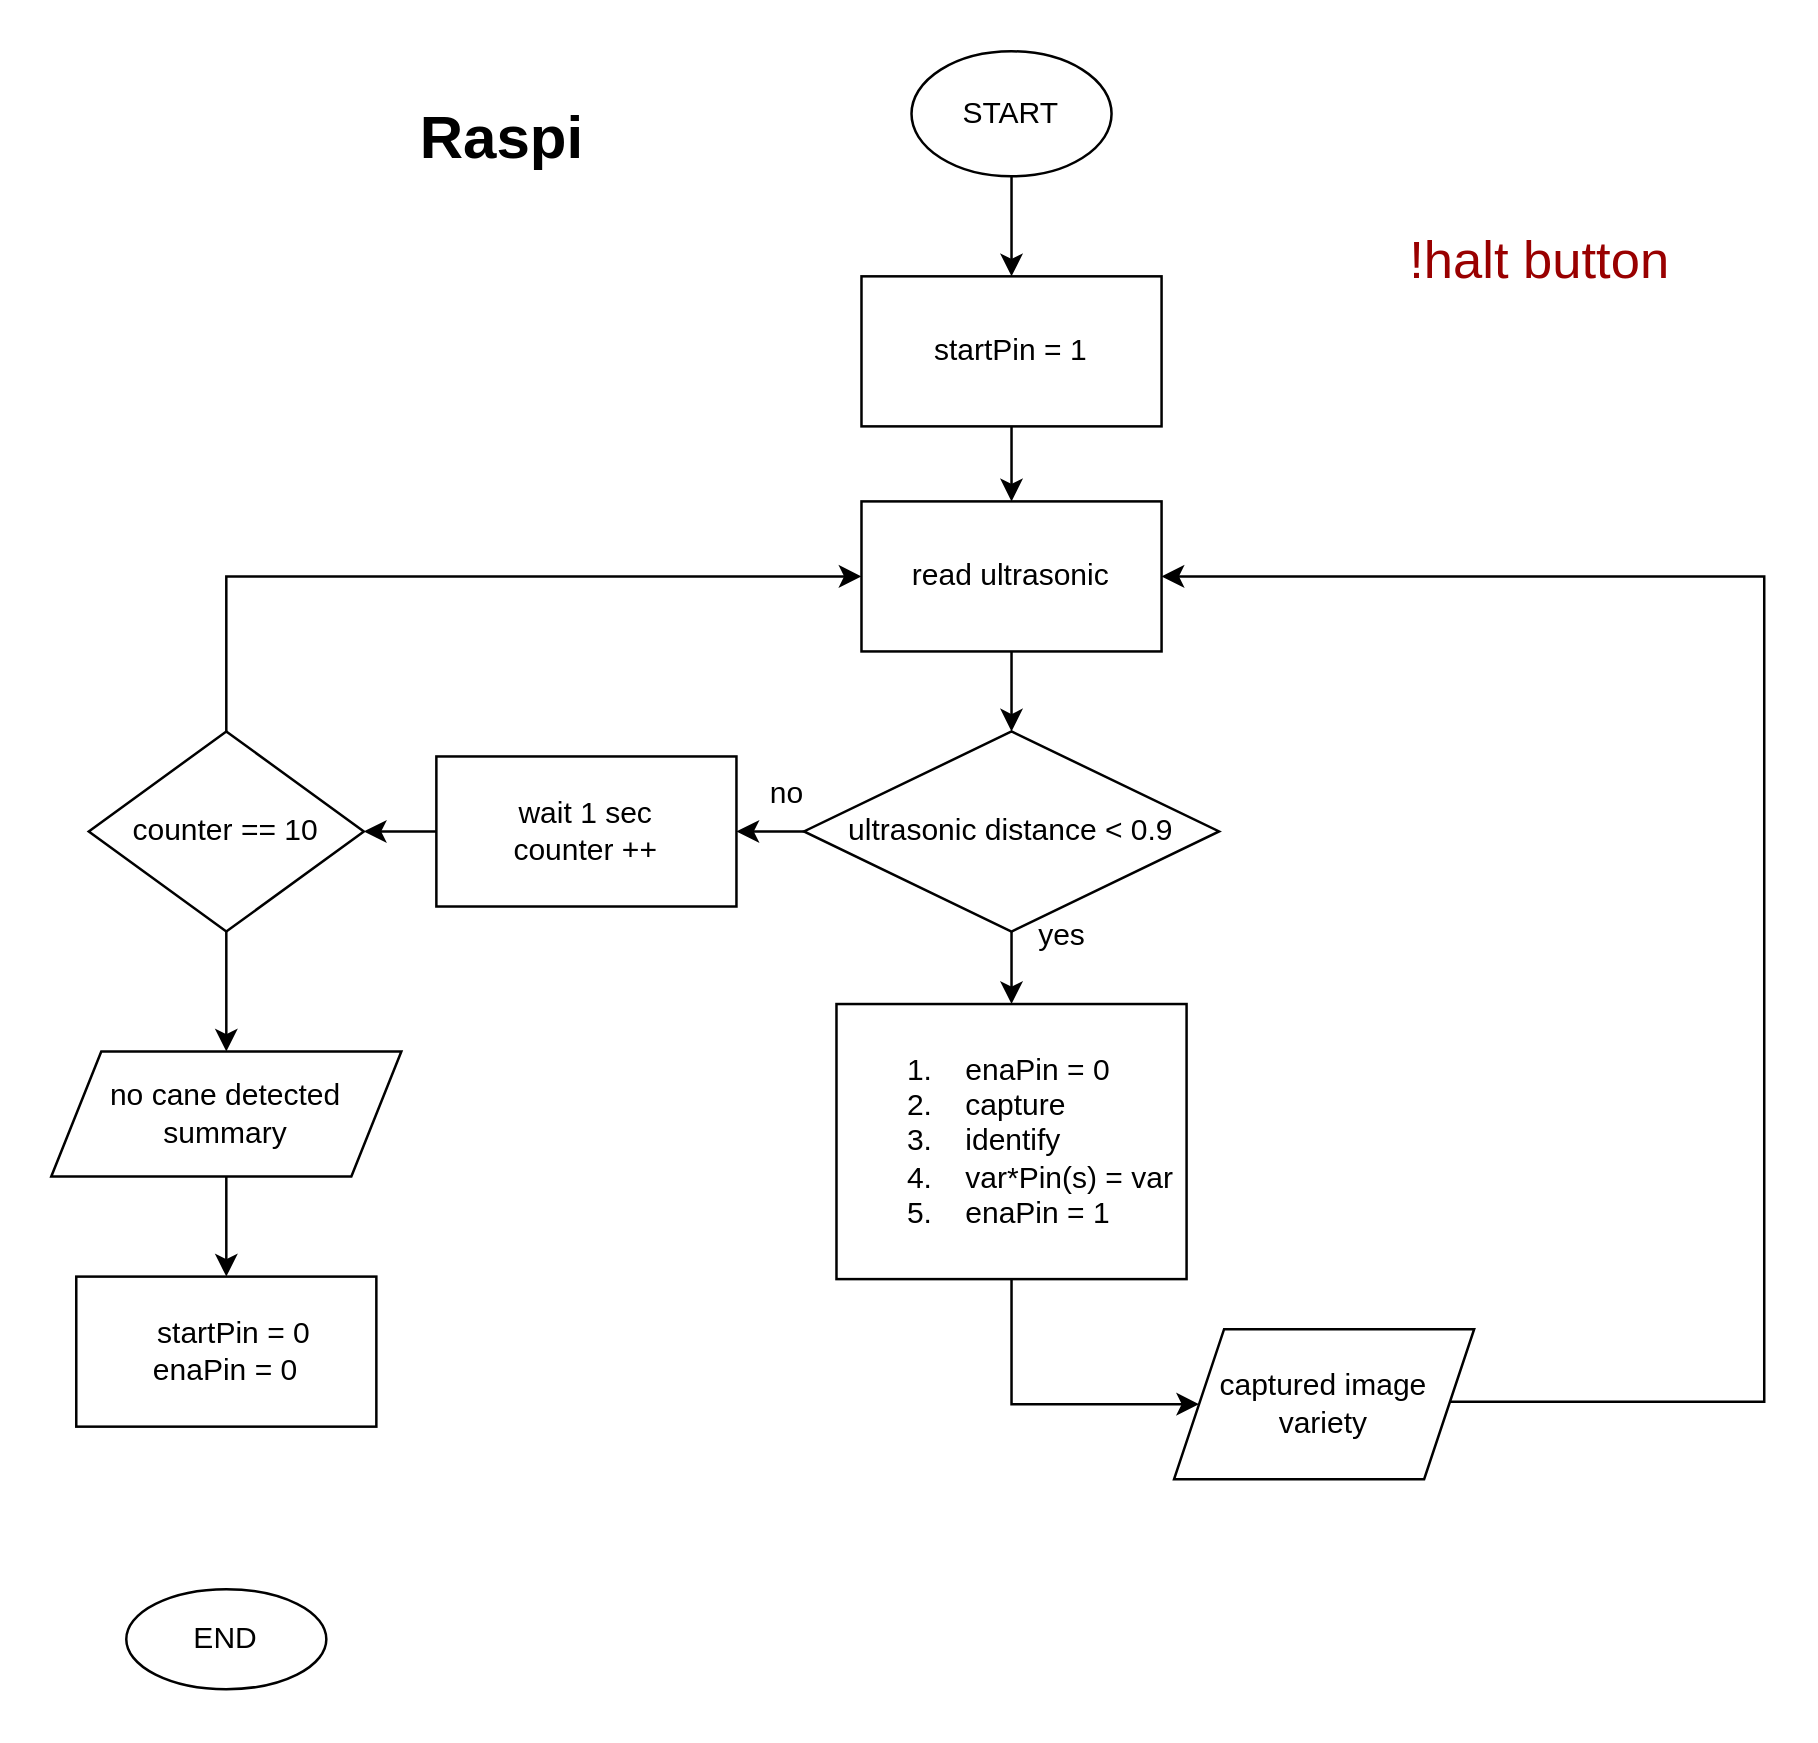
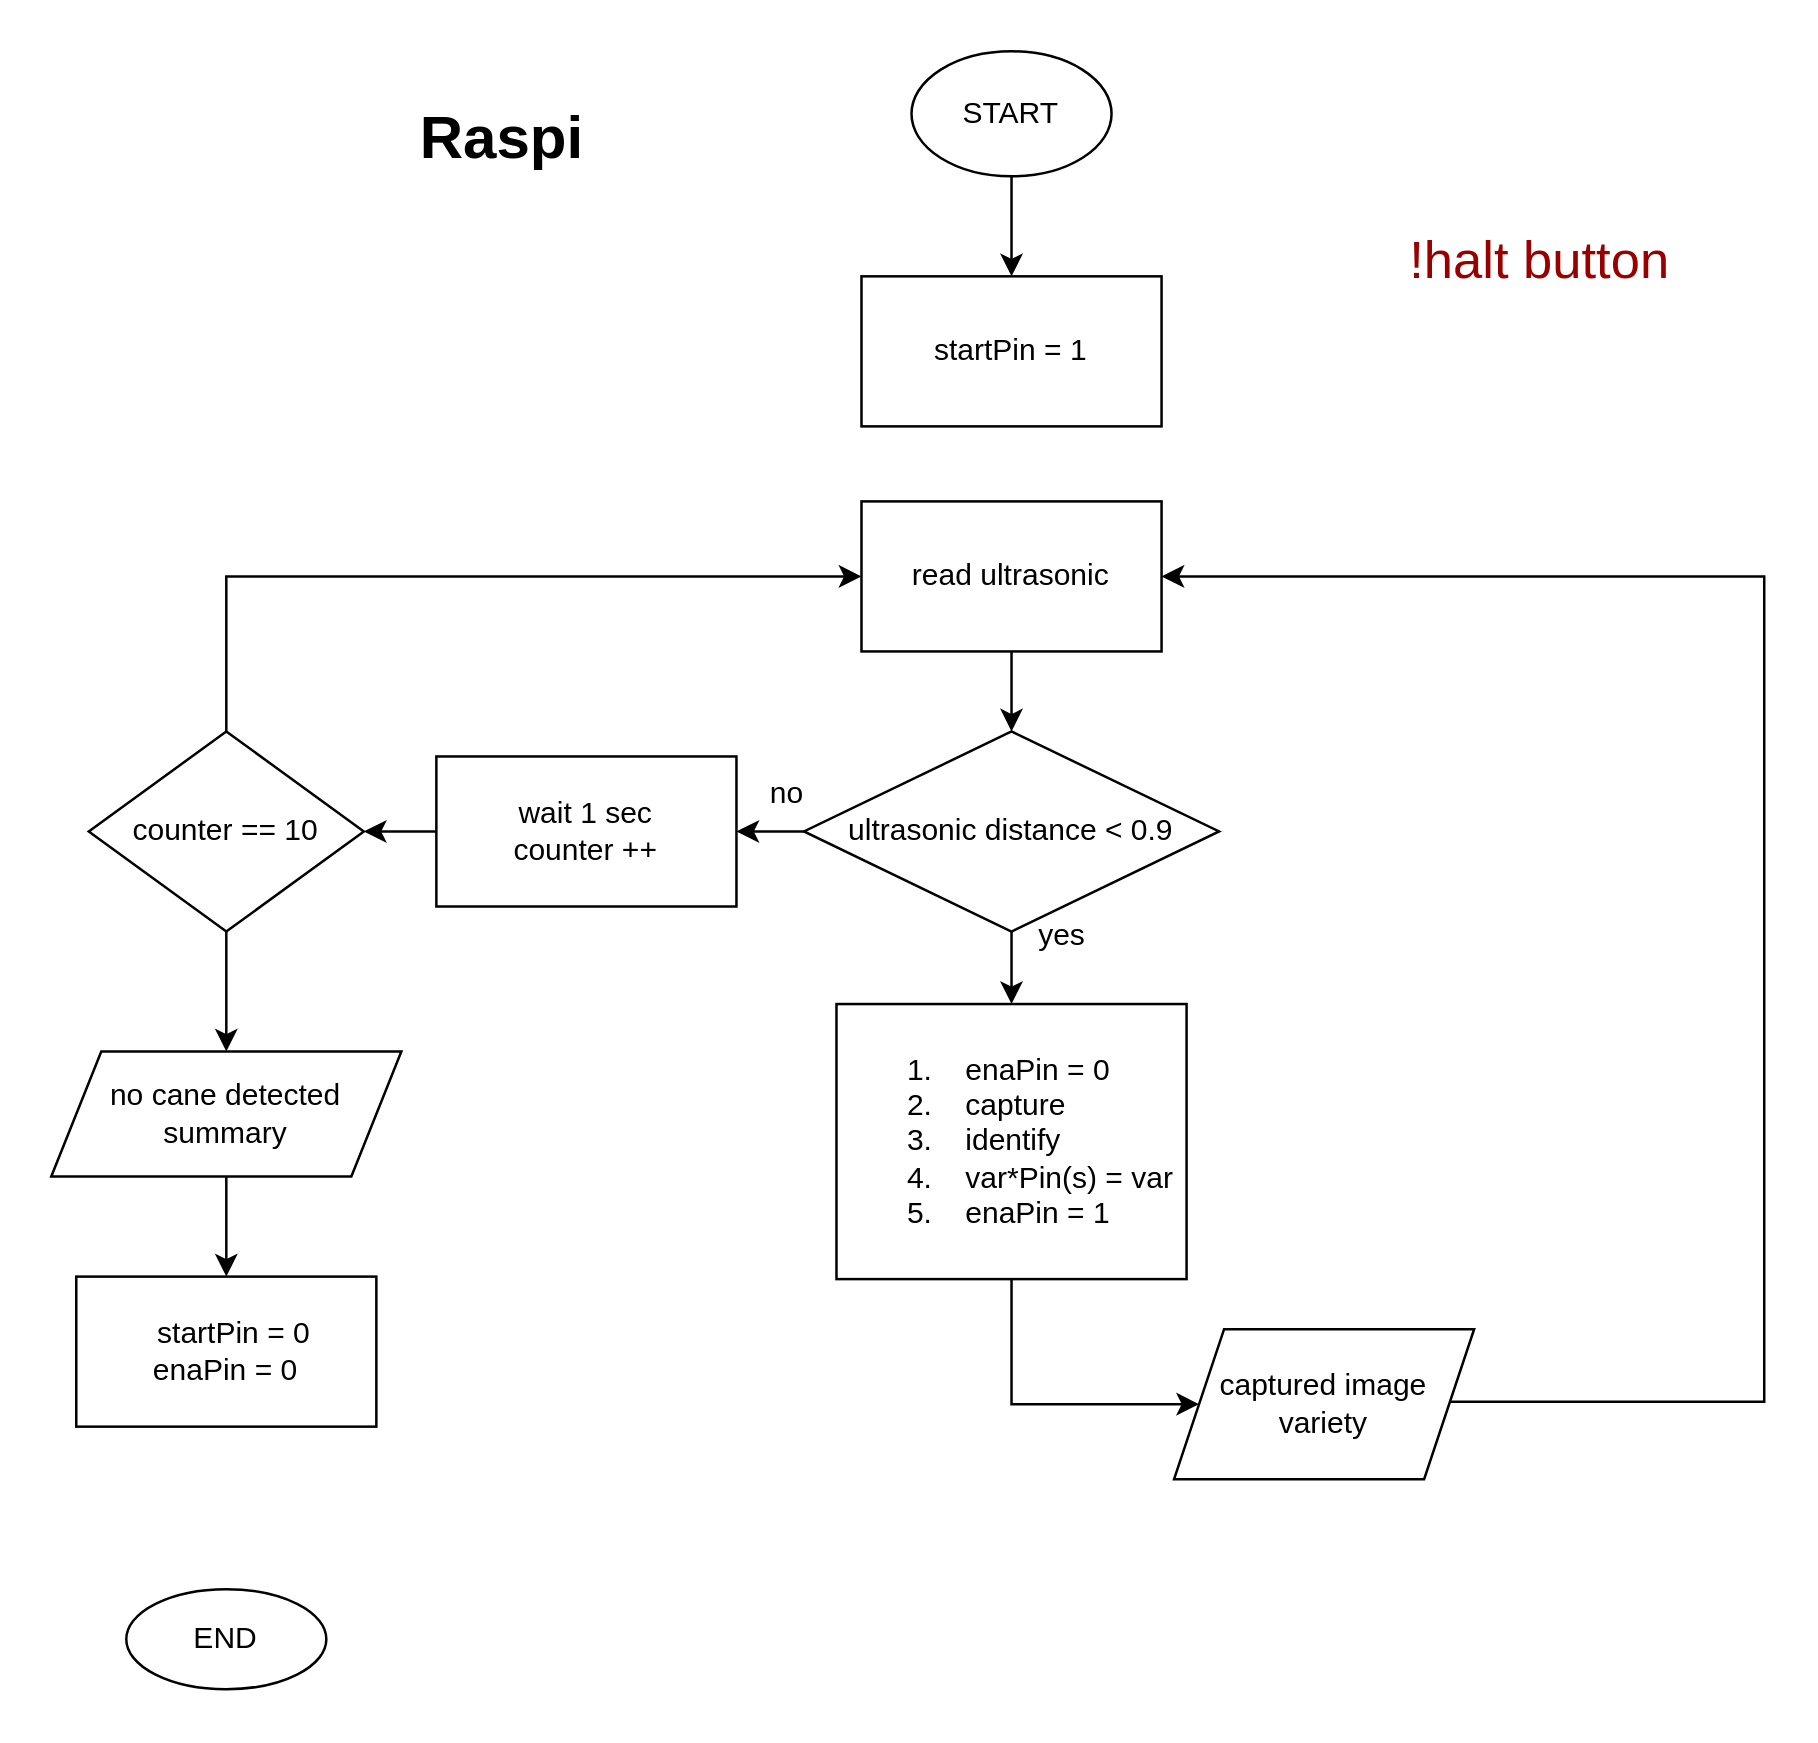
(1011, 472) -> none
